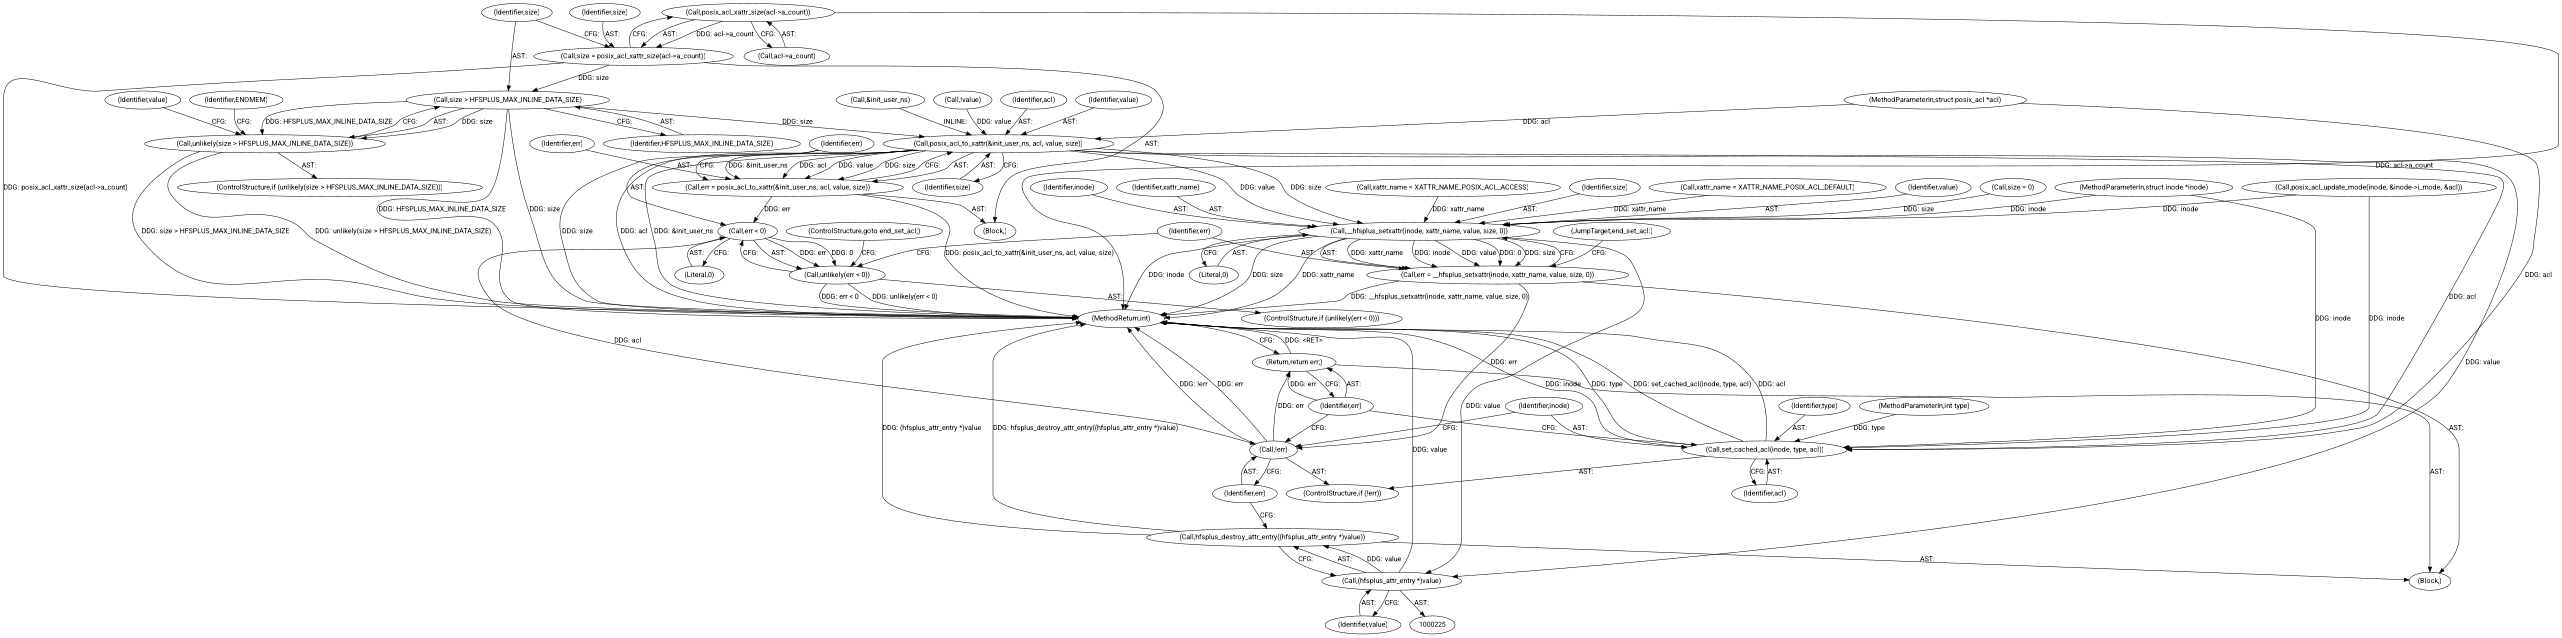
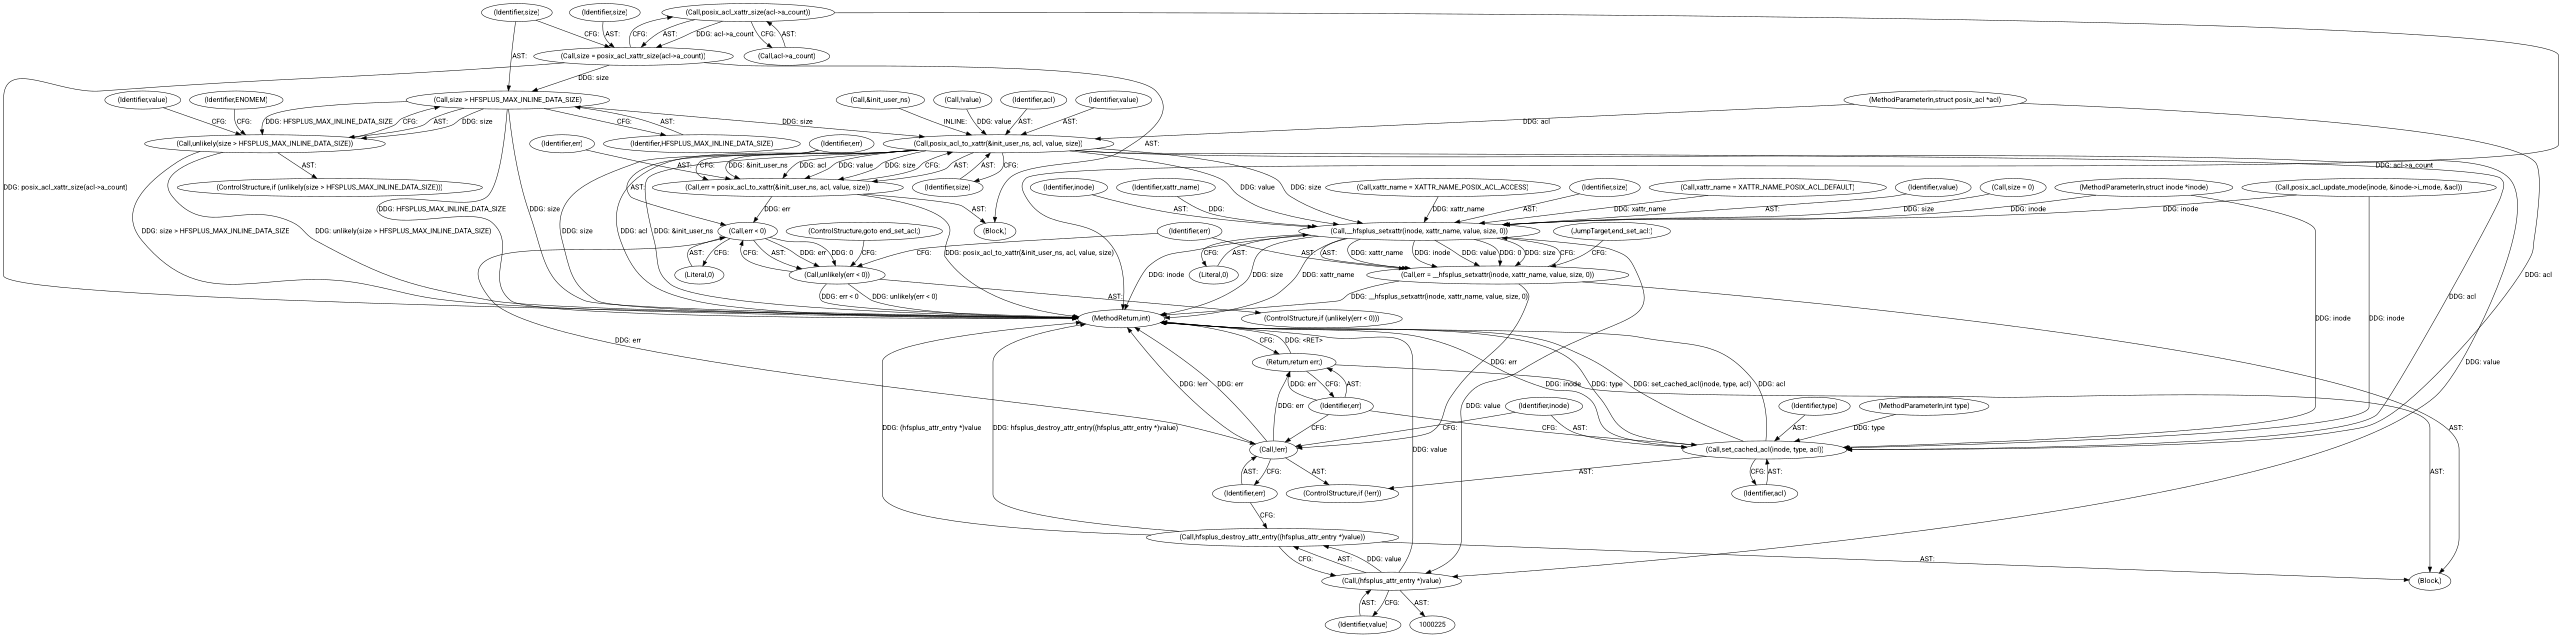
(1218, 209) -> (1218, 209)
(628, 341) -> (628, 341)
